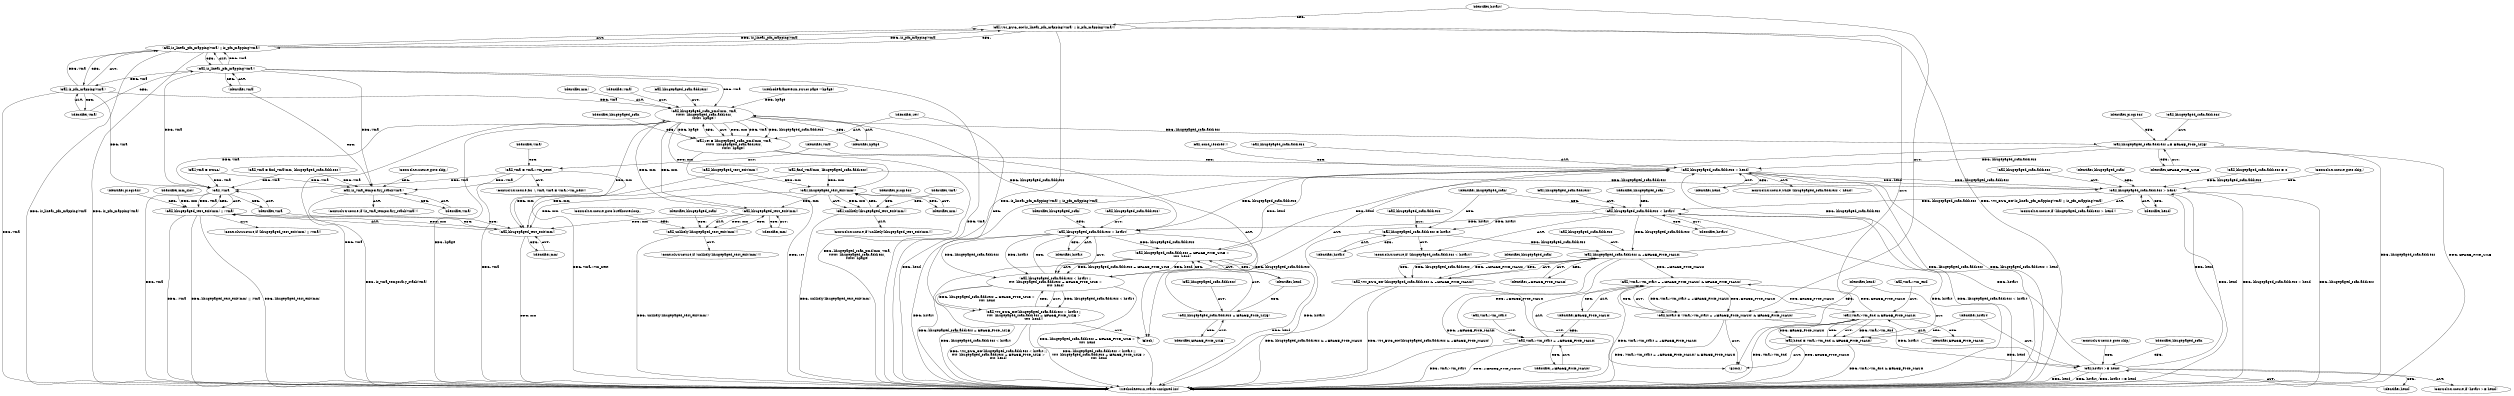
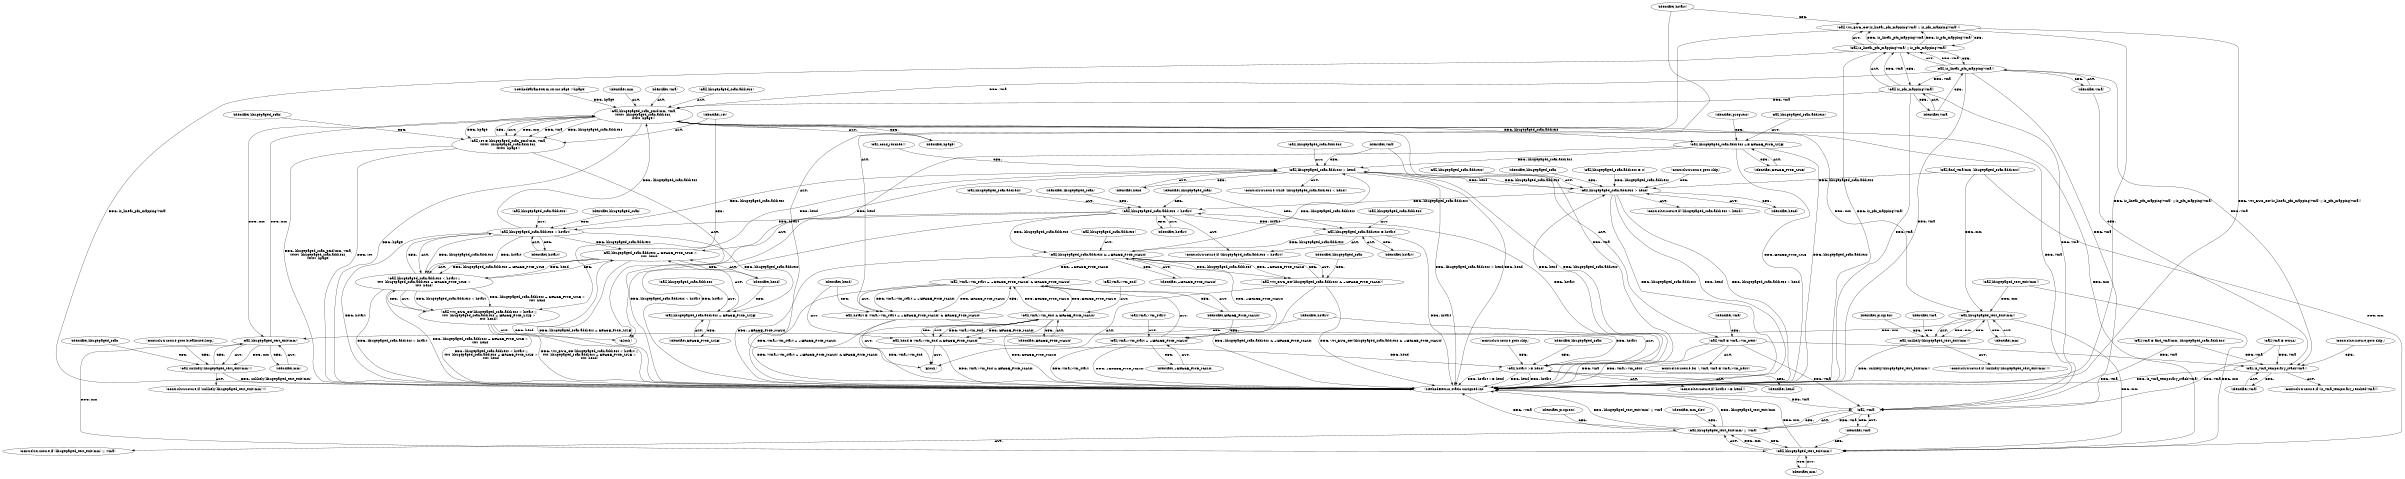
(189, 201) -> (1713, 420)
(373, 211) -> (2332, 389)
(507, 386) -> (1673, 394)
